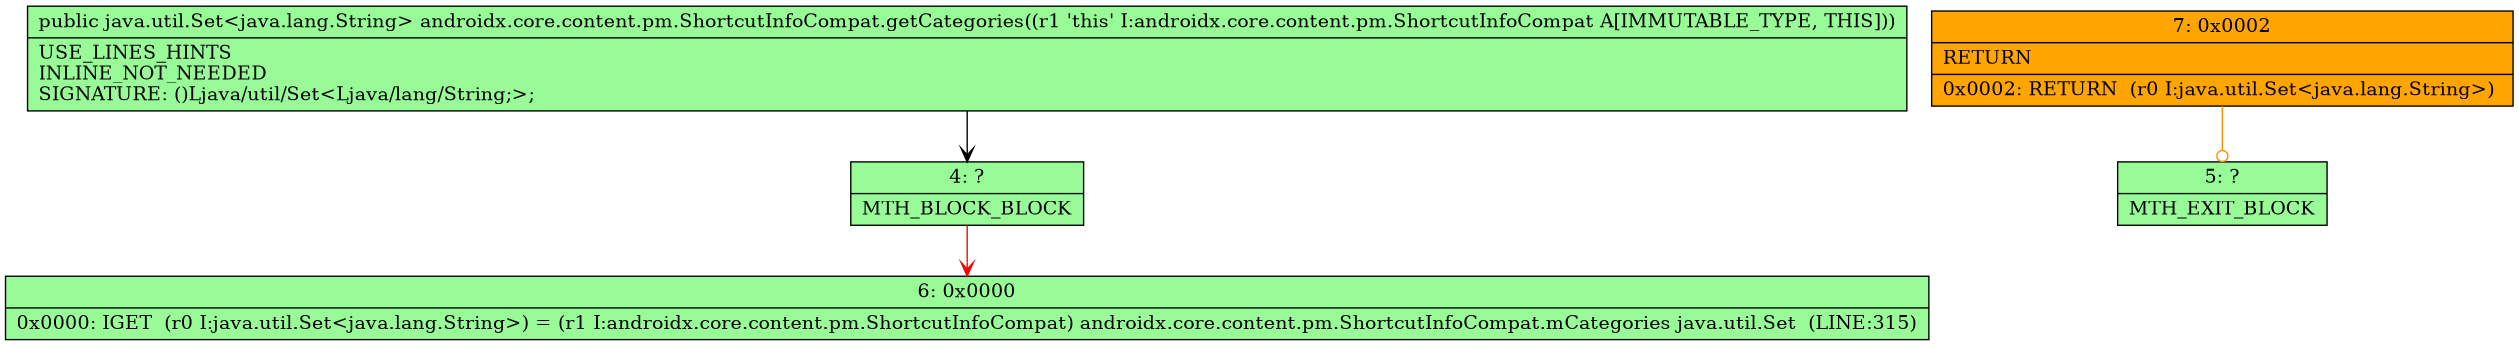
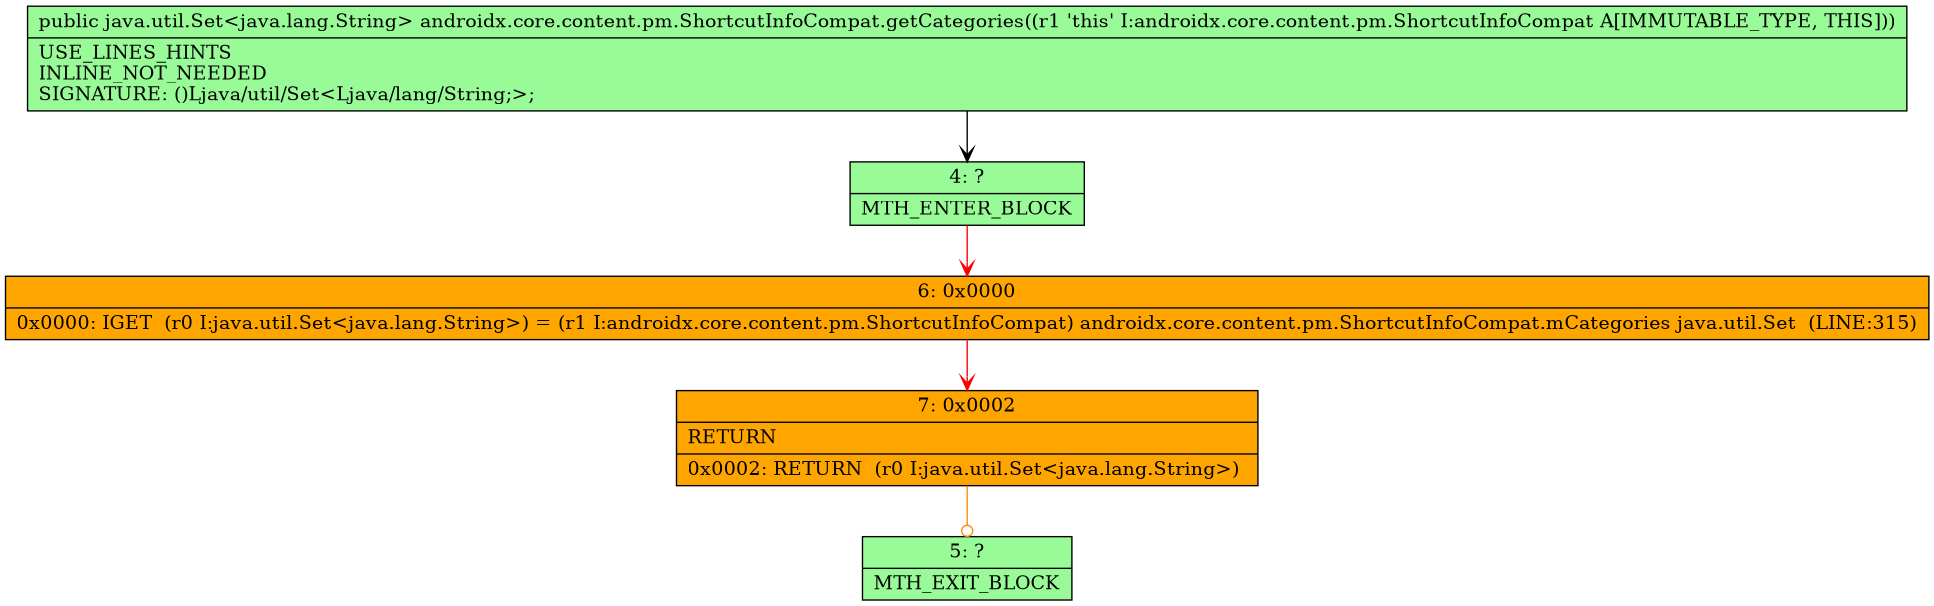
(967, 209) -> (967, 209)
(967, 308) -> (967, 308)
none -> (967, 358)
